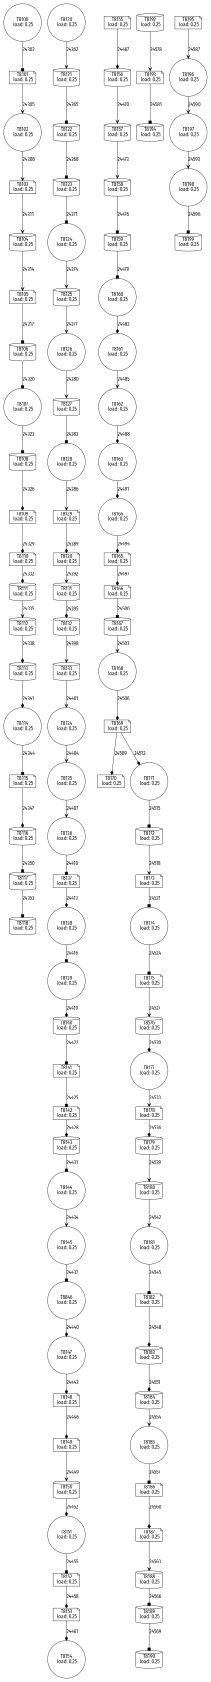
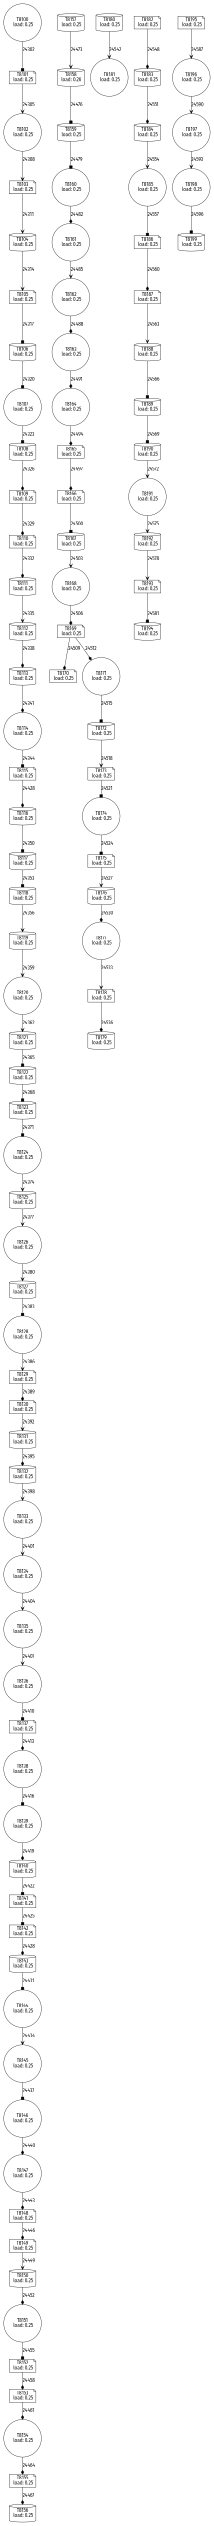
(117, 103) -> none
(117, 187) -> (71, 77)
none -> (147, 497)
(66, 671) -> (23, 1519)
(28, 809) -> (29, 789)
none -> (23, 941)
(149, 1026) -> (101, 896)
(149, 1166) -> none
(149, 1277) -> none
(66, 1300) -> (23, 2119)
none -> (23, 2464)
